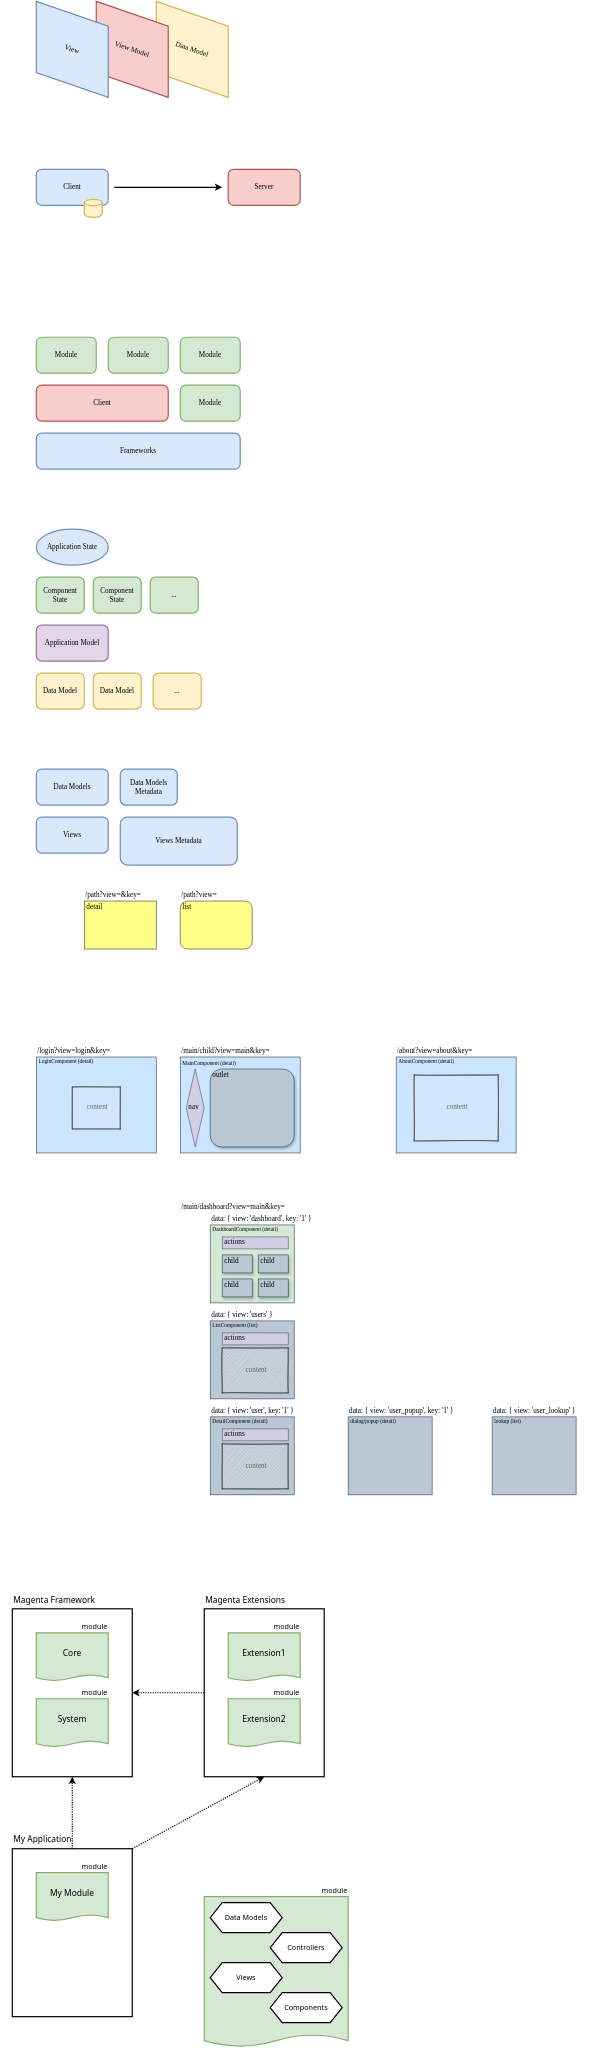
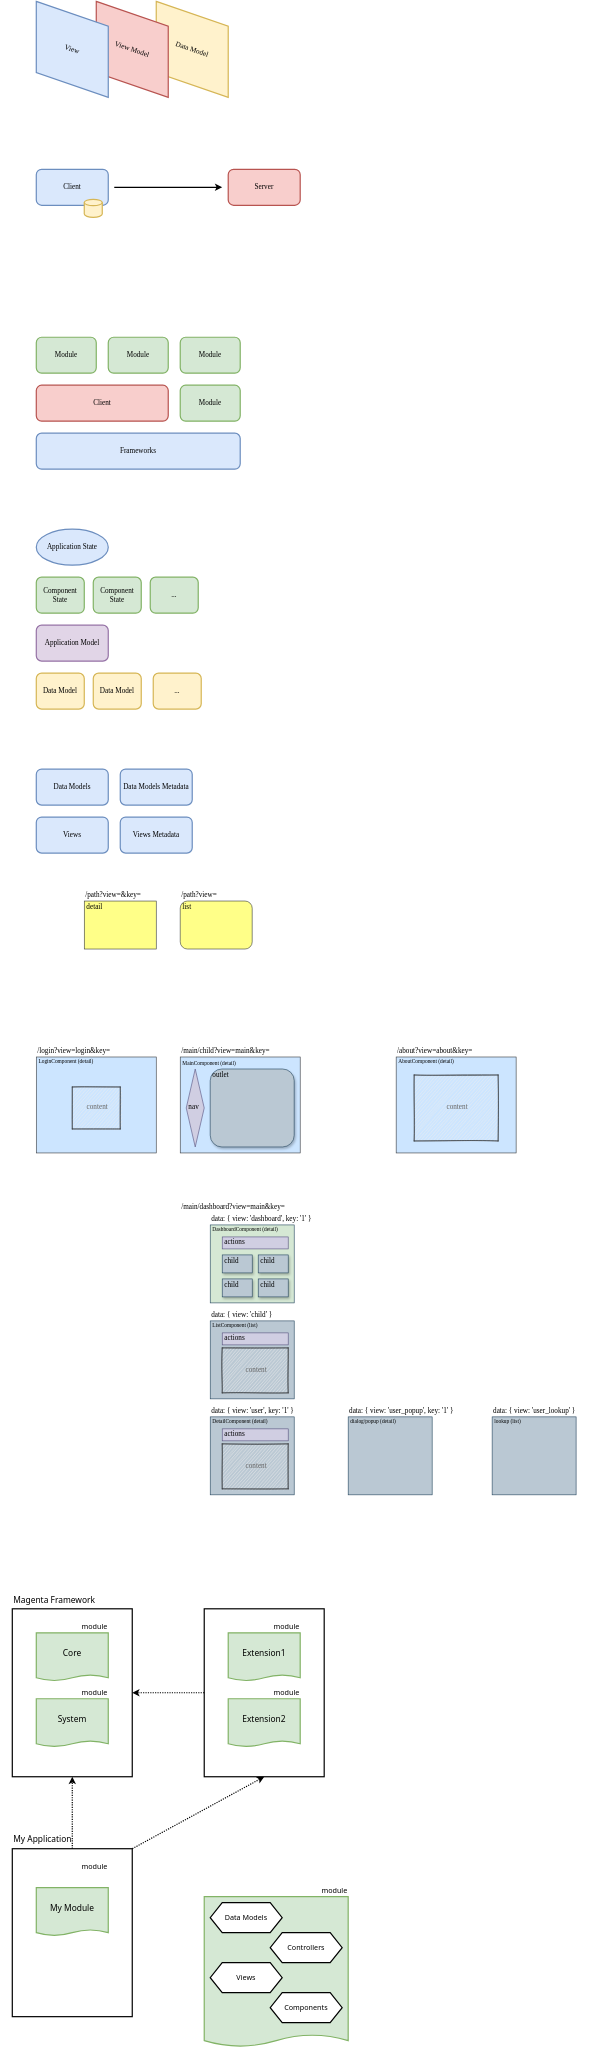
(149, 787) -> (156, 787)
(179, 841) -> (156, 835)
(250, 1315) -> (249, 1315)
(246, 1600) -> none
(72, 1897) -> (72, 1912)
